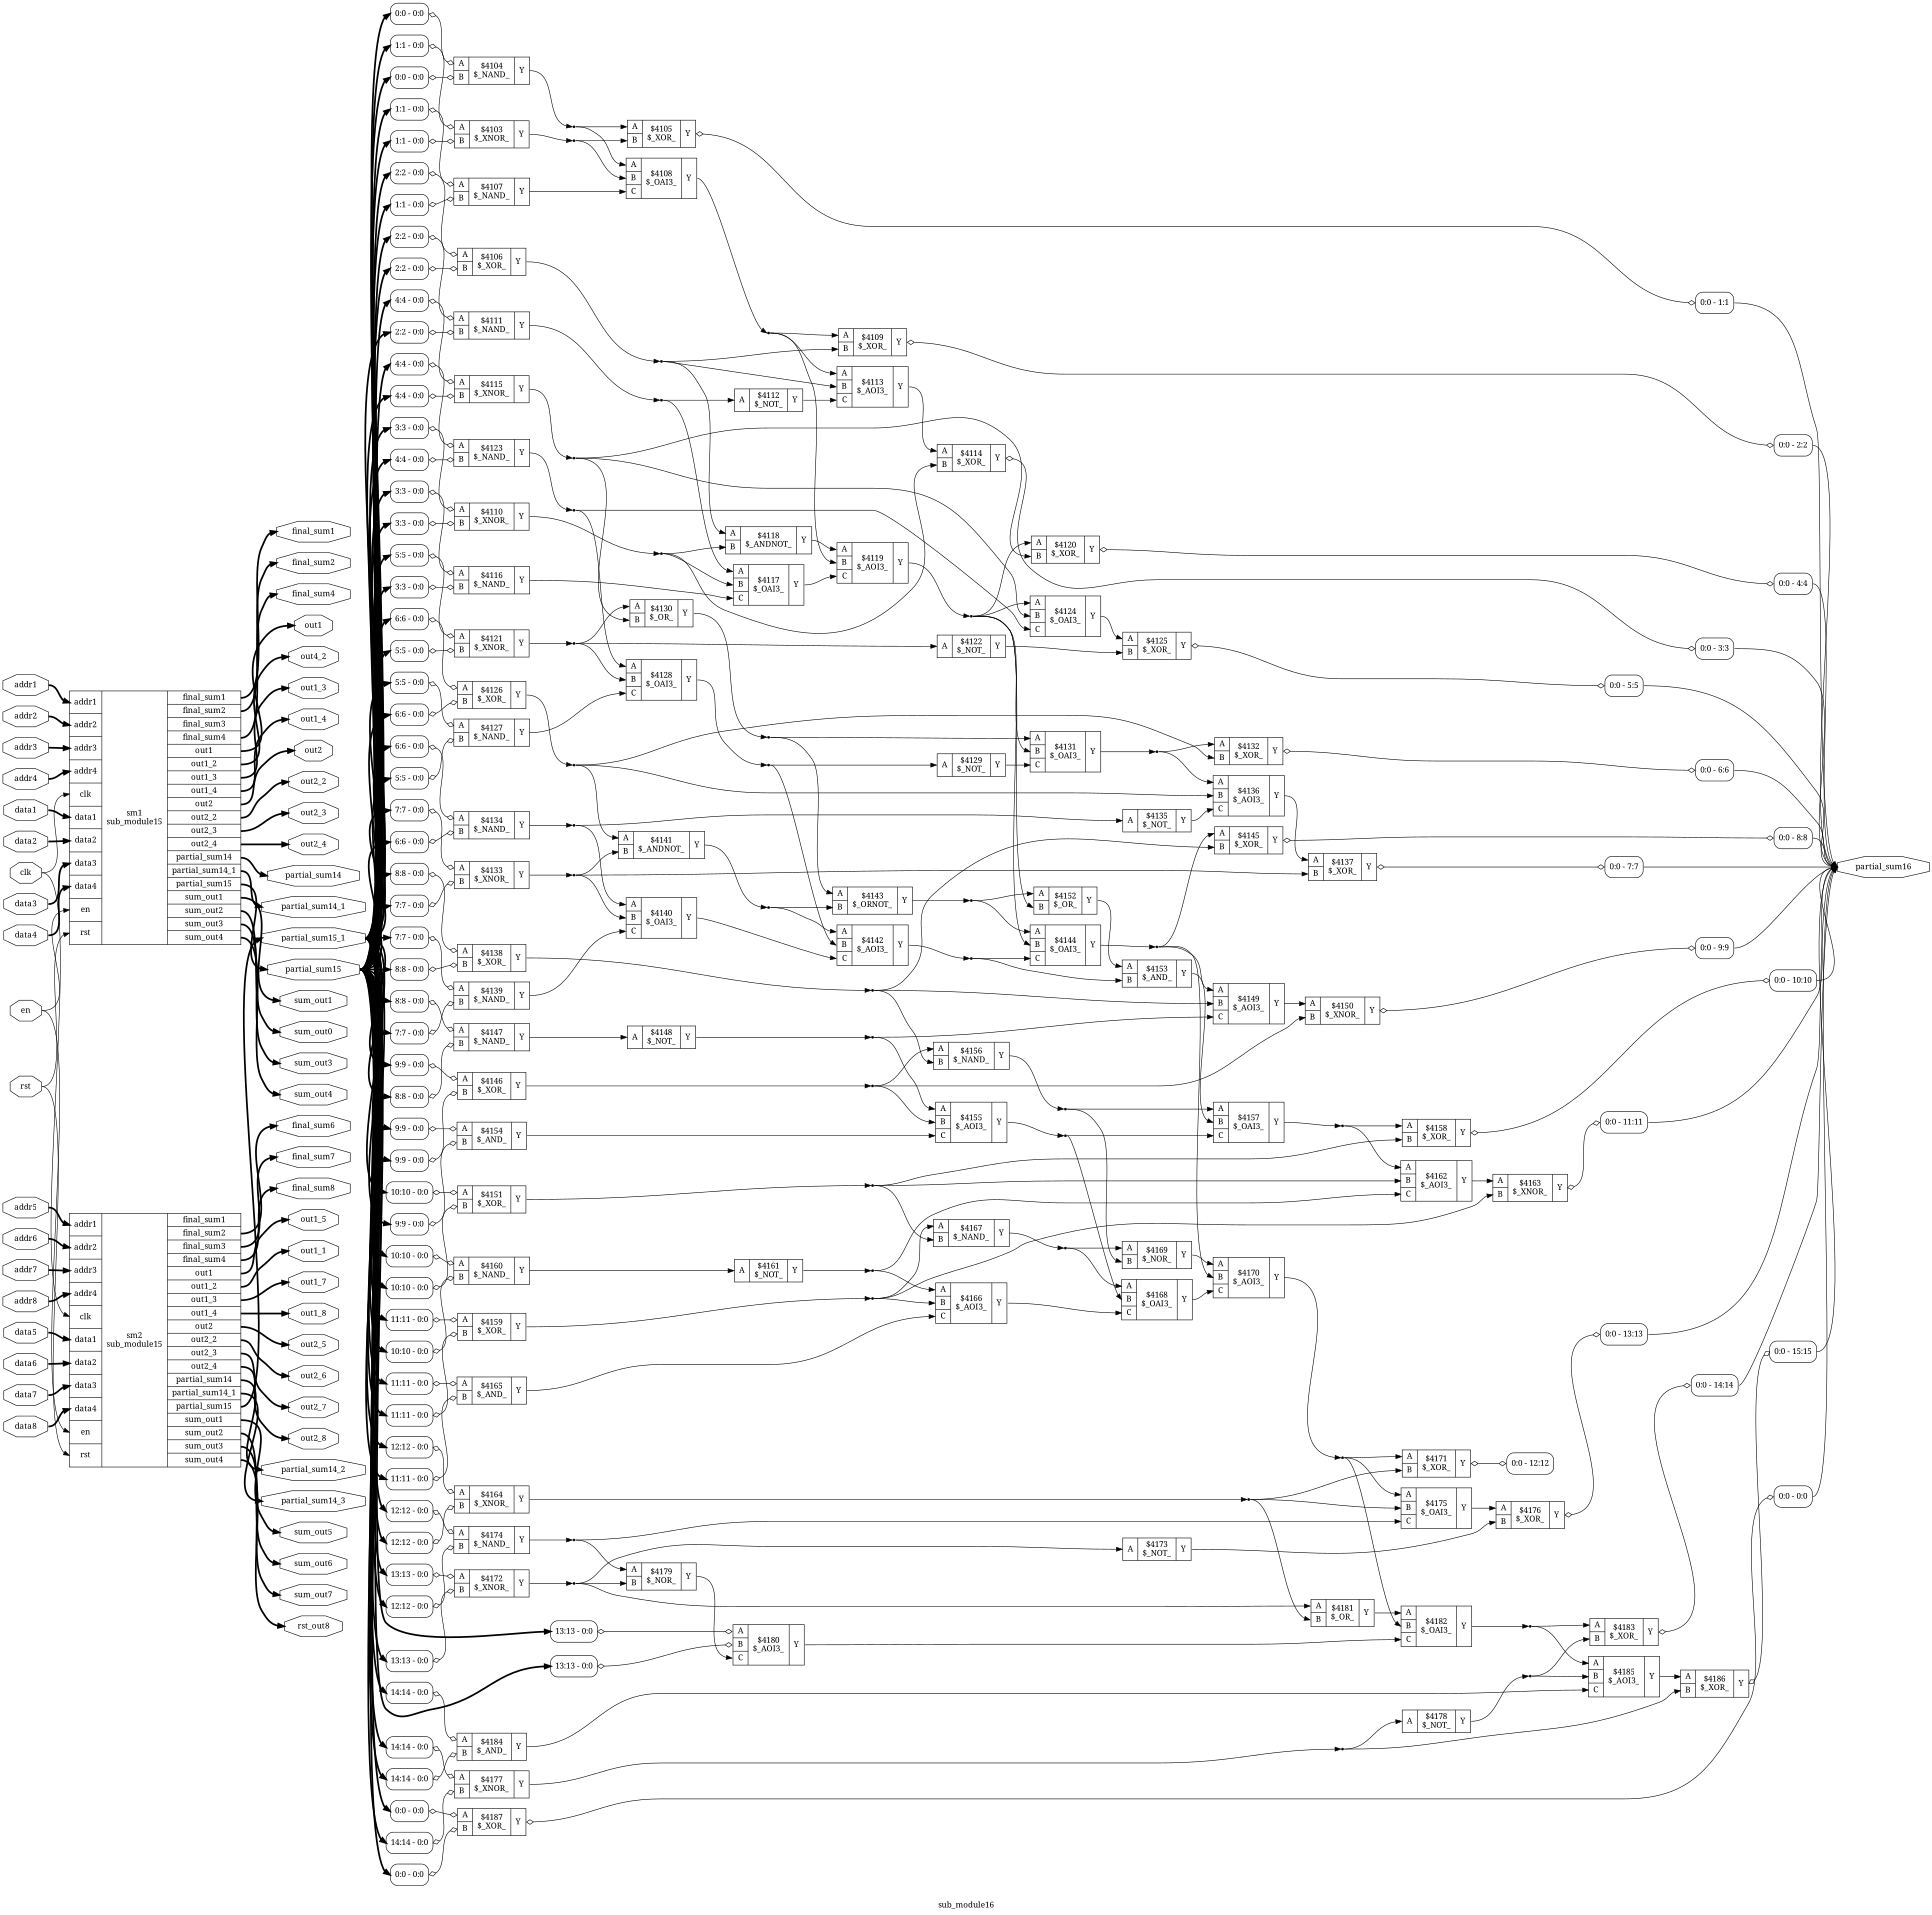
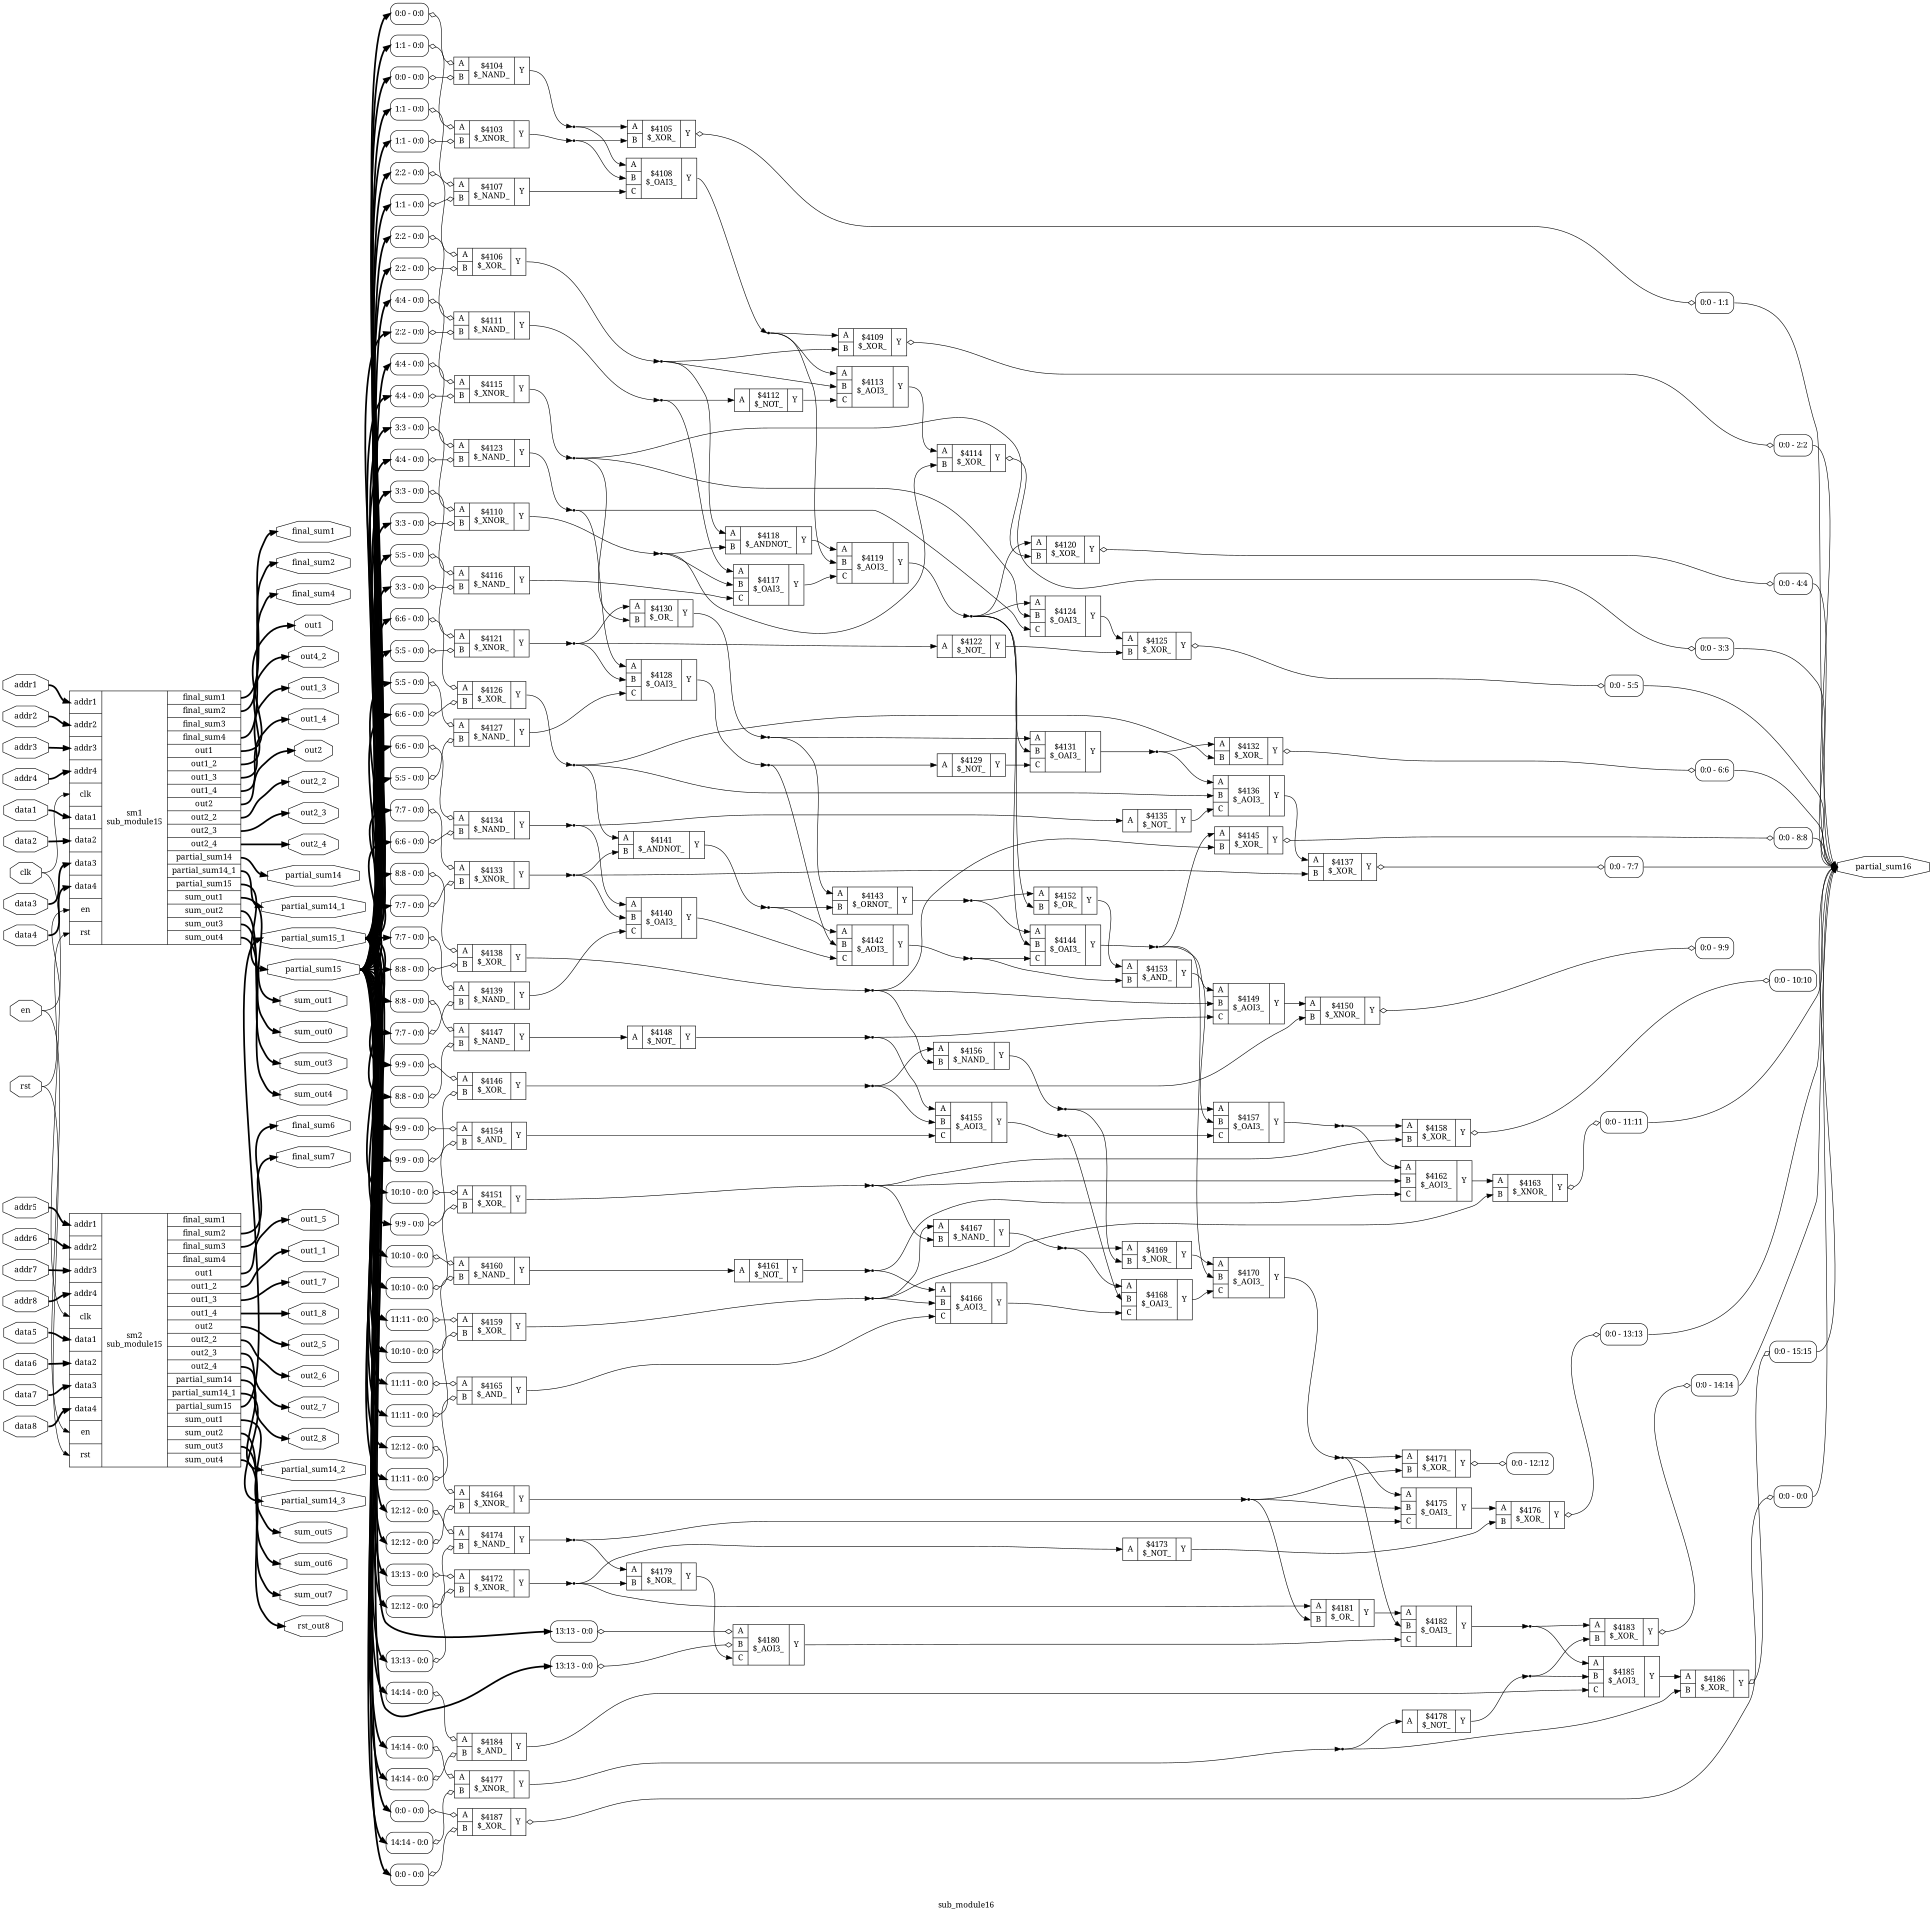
(1784, 910) -> none
(1830, 936) -> none
(313, 1188) -> none
